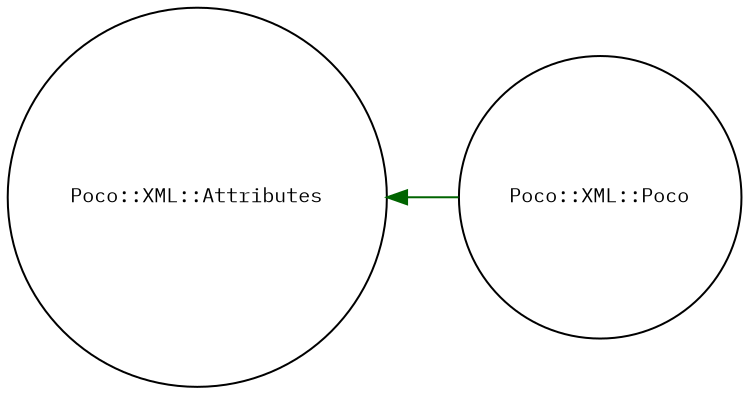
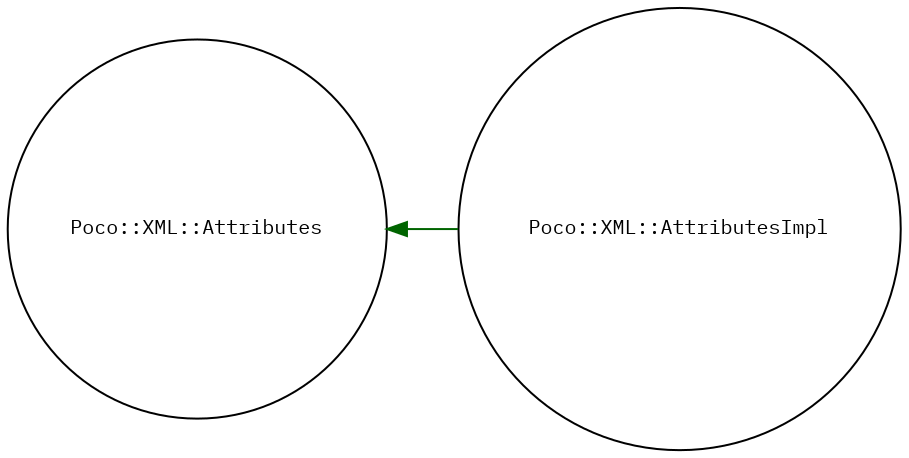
(600, 197) -> (680, 229)
